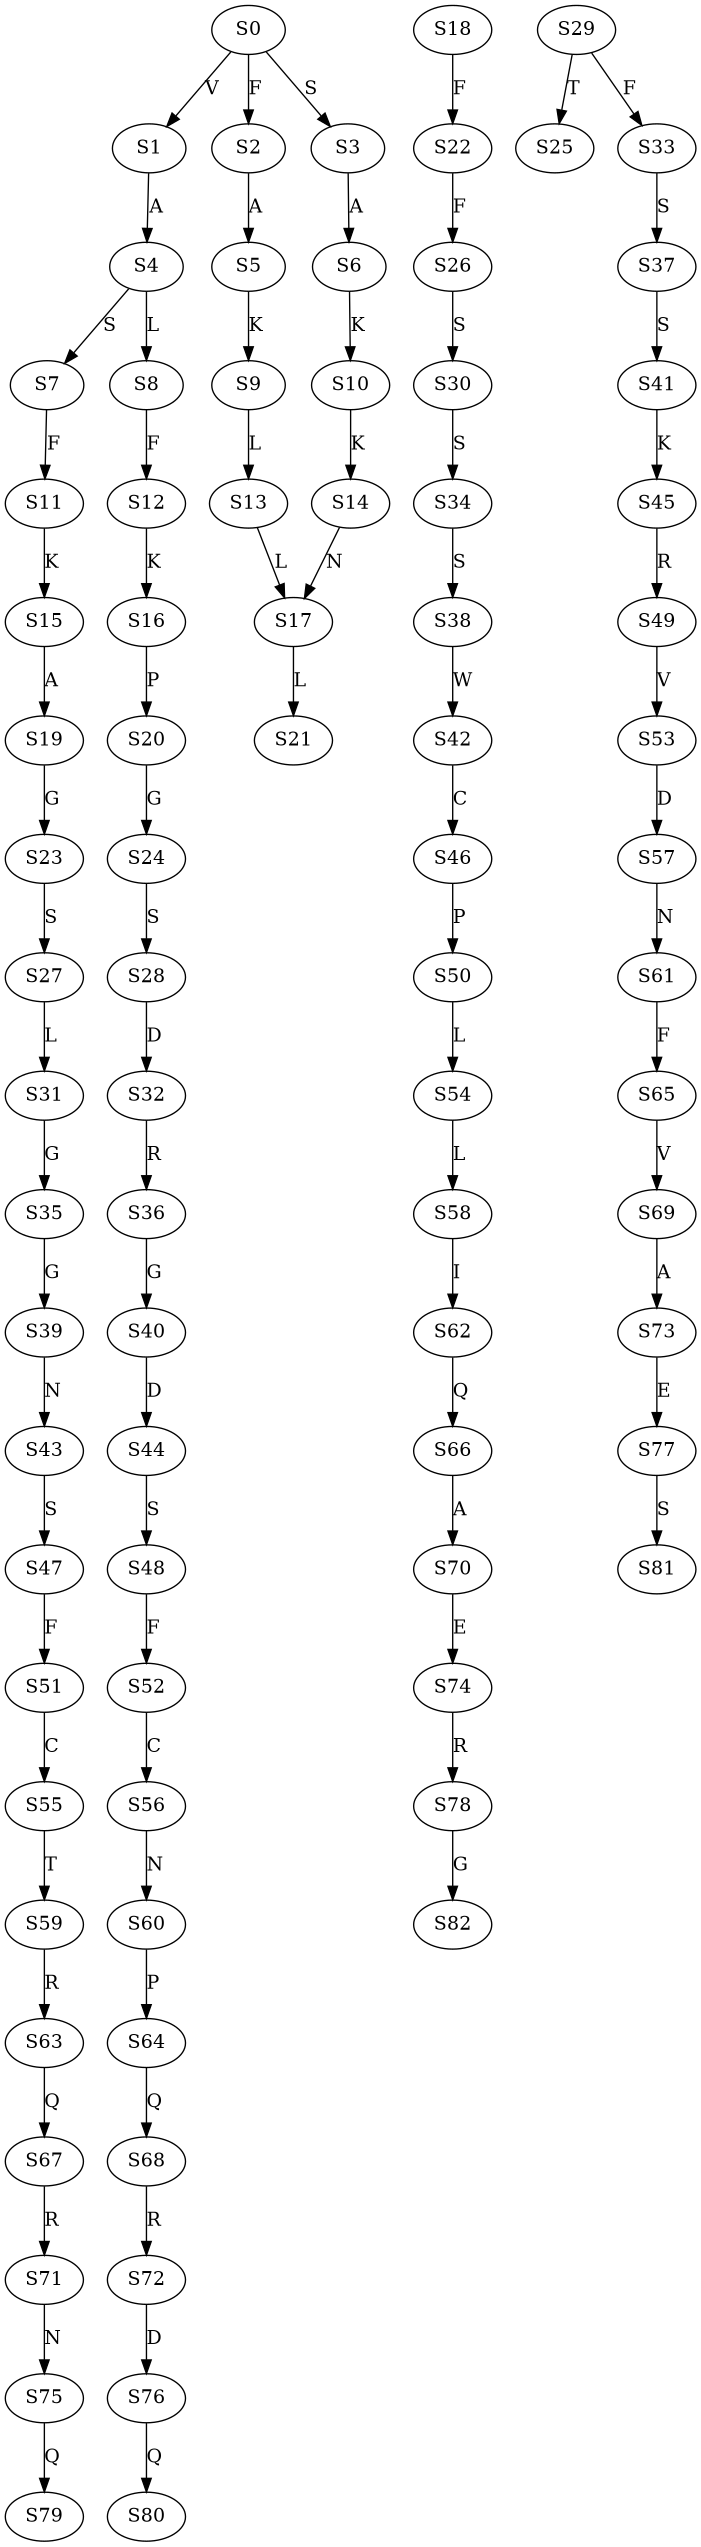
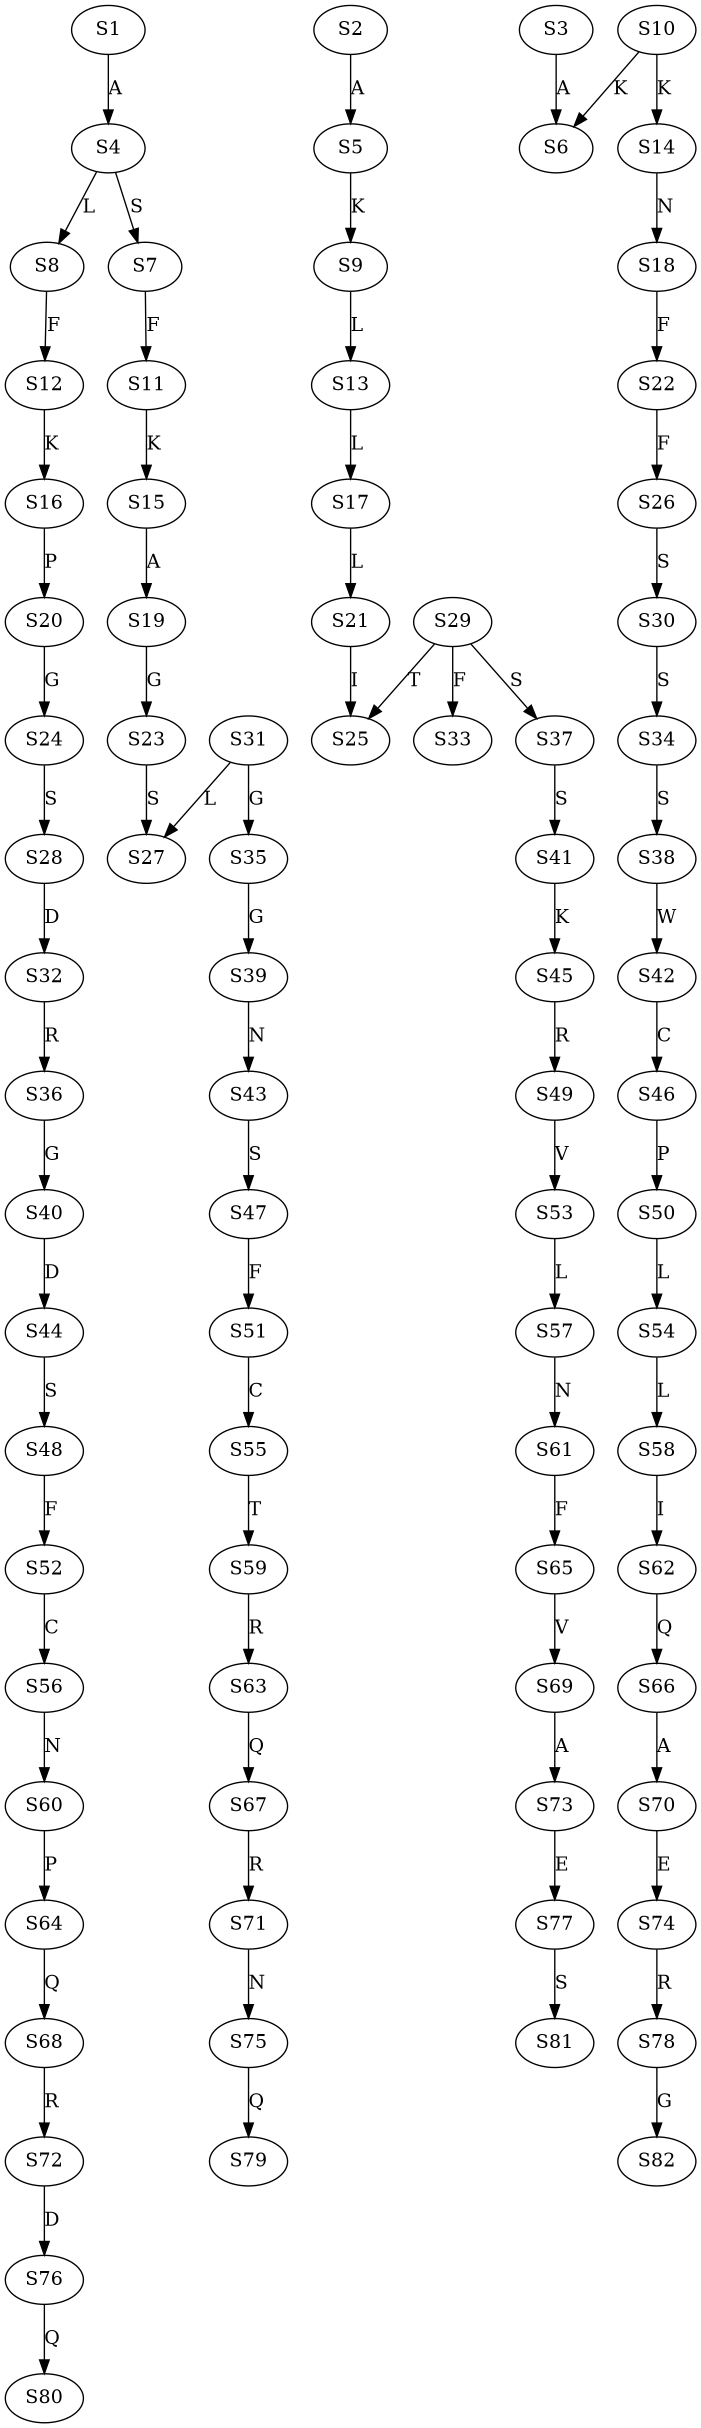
(249, 30) -> none
(657, 201) -> (499, 676)
(350, 319) -> (611, 84)
(325, 557) -> (657, 201)
none -> (351, 674)
(665, 800) -> (562, 1273)
(44, 1030) -> (202, 794)
